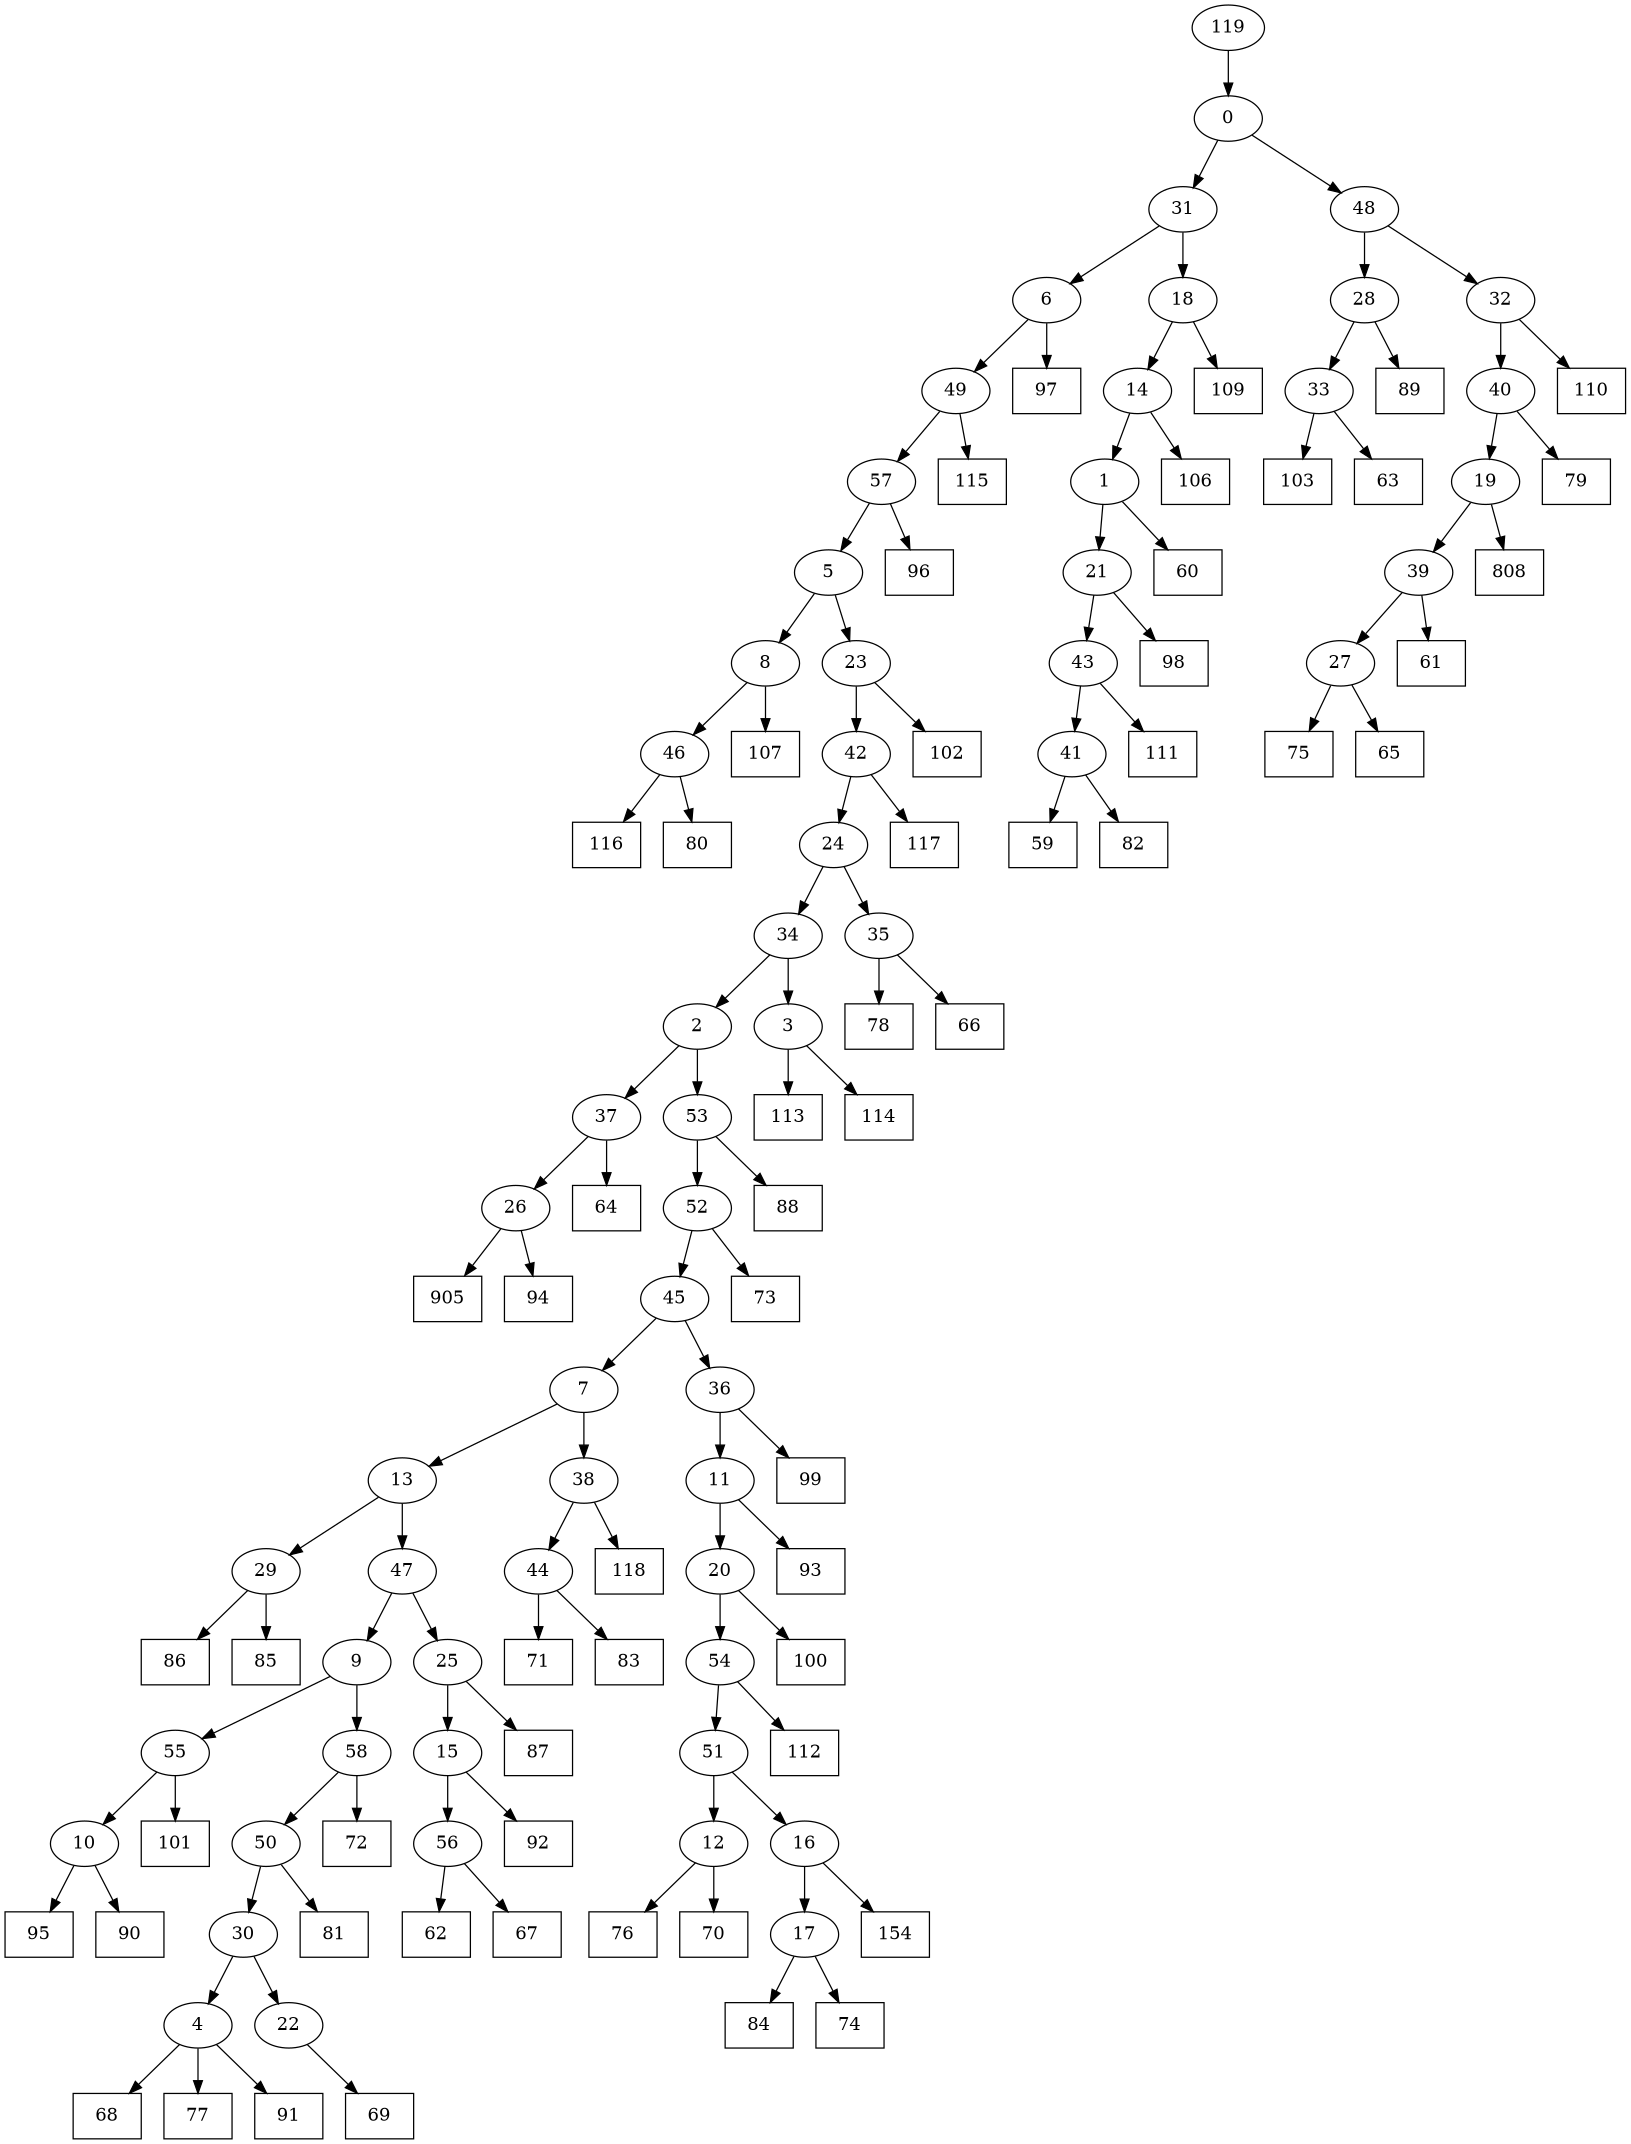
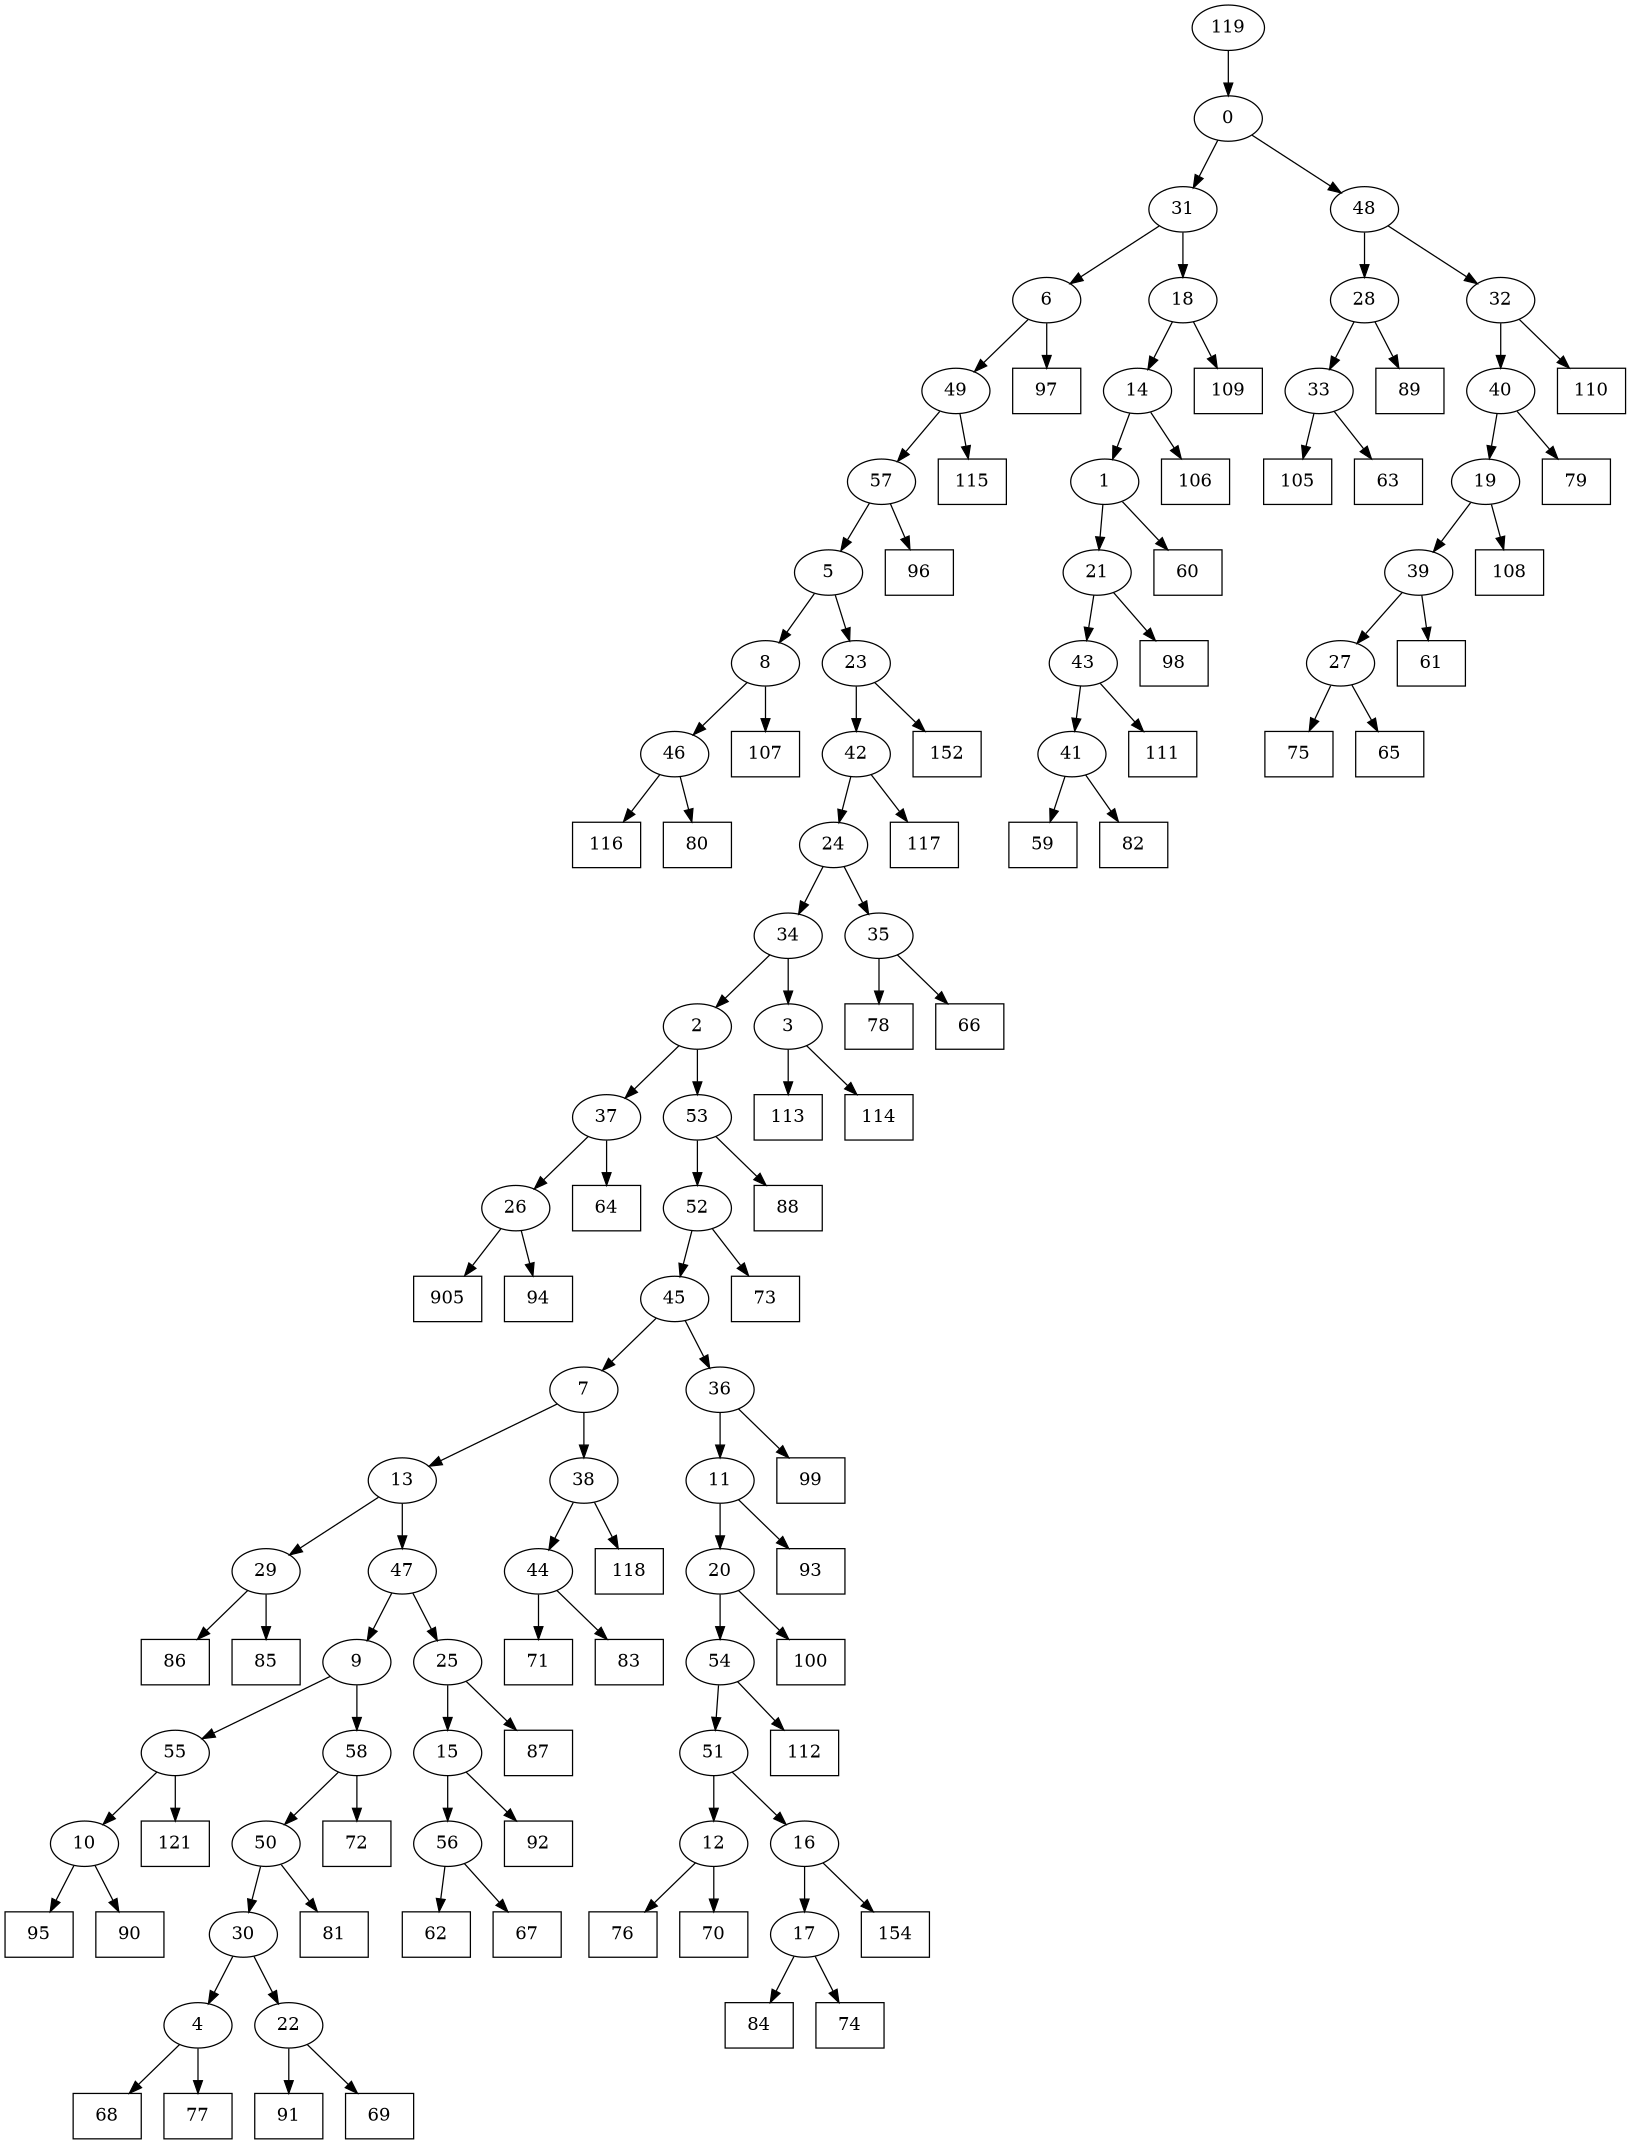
(1298, 482) -> (1298, 482)
(1510, 573) -> (1510, 573)
(947, 754) -> (947, 754)
(175, 1844) -> (175, 1844)
(237, 2064) -> (289, 2065)
